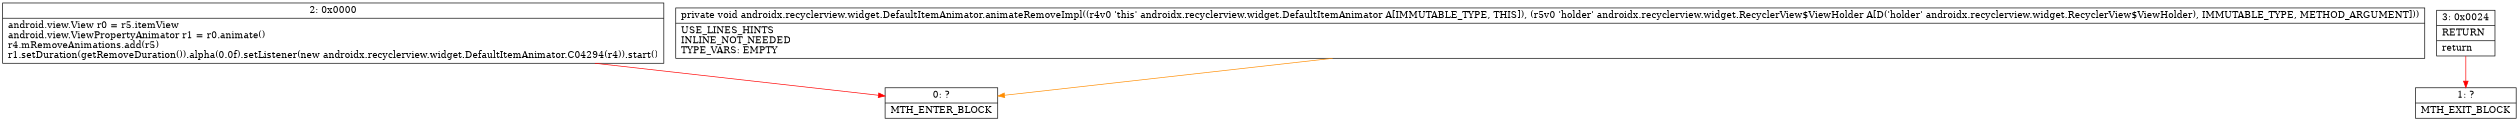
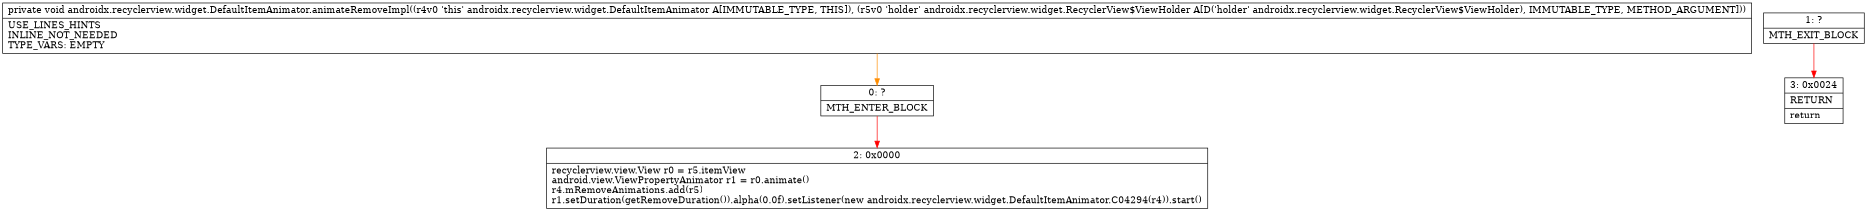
(94, 26) -> (649, 171)
(2466, 69) -> (1814, 57)
(737, 79) -> (877, 129)
